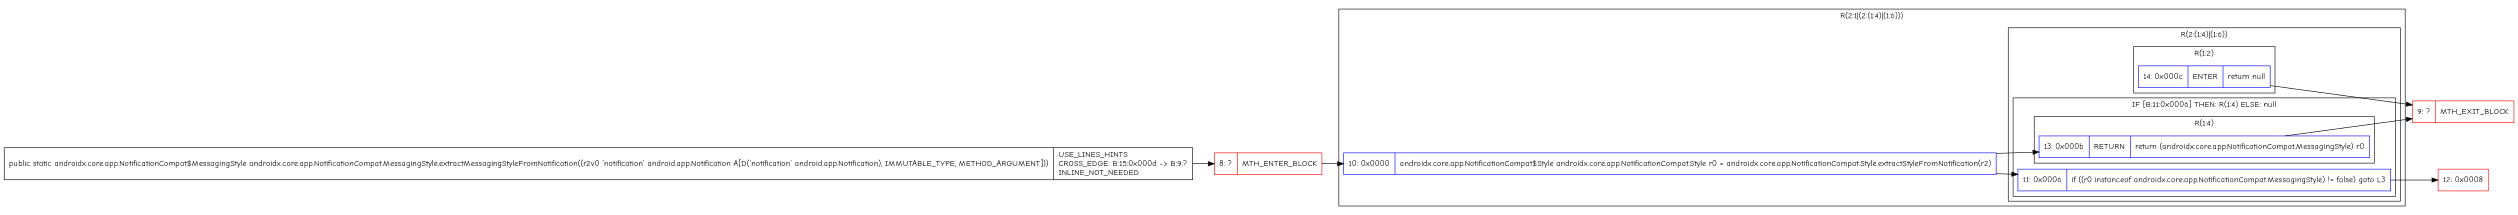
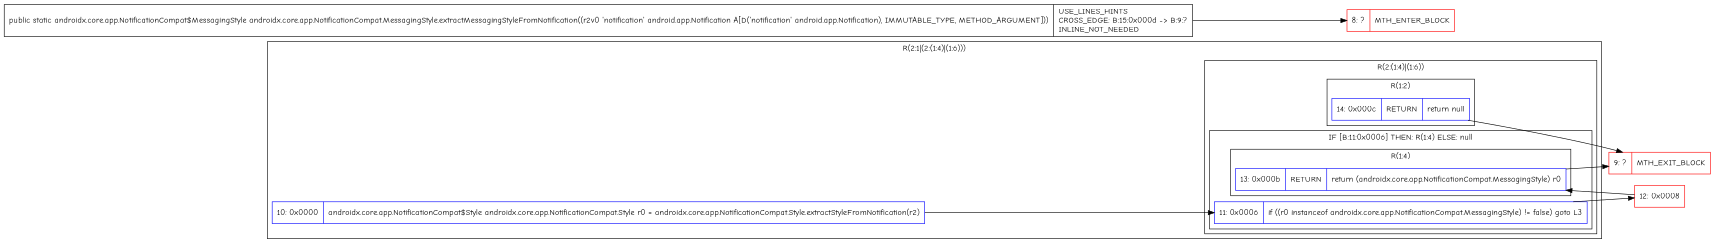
(2206, 76) -> (1402, 109)
(2017, 153) -> (1606, 193)
(1330, 164) -> none
